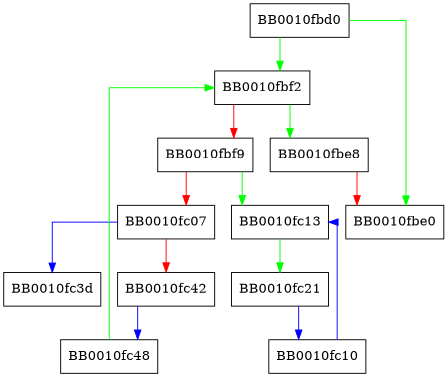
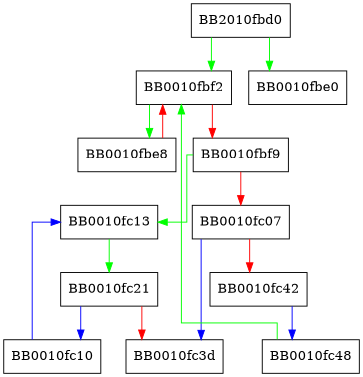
(300, 21) -> (241, 21)
(357, 184) -> (163, 126)
none -> (142, 318)
